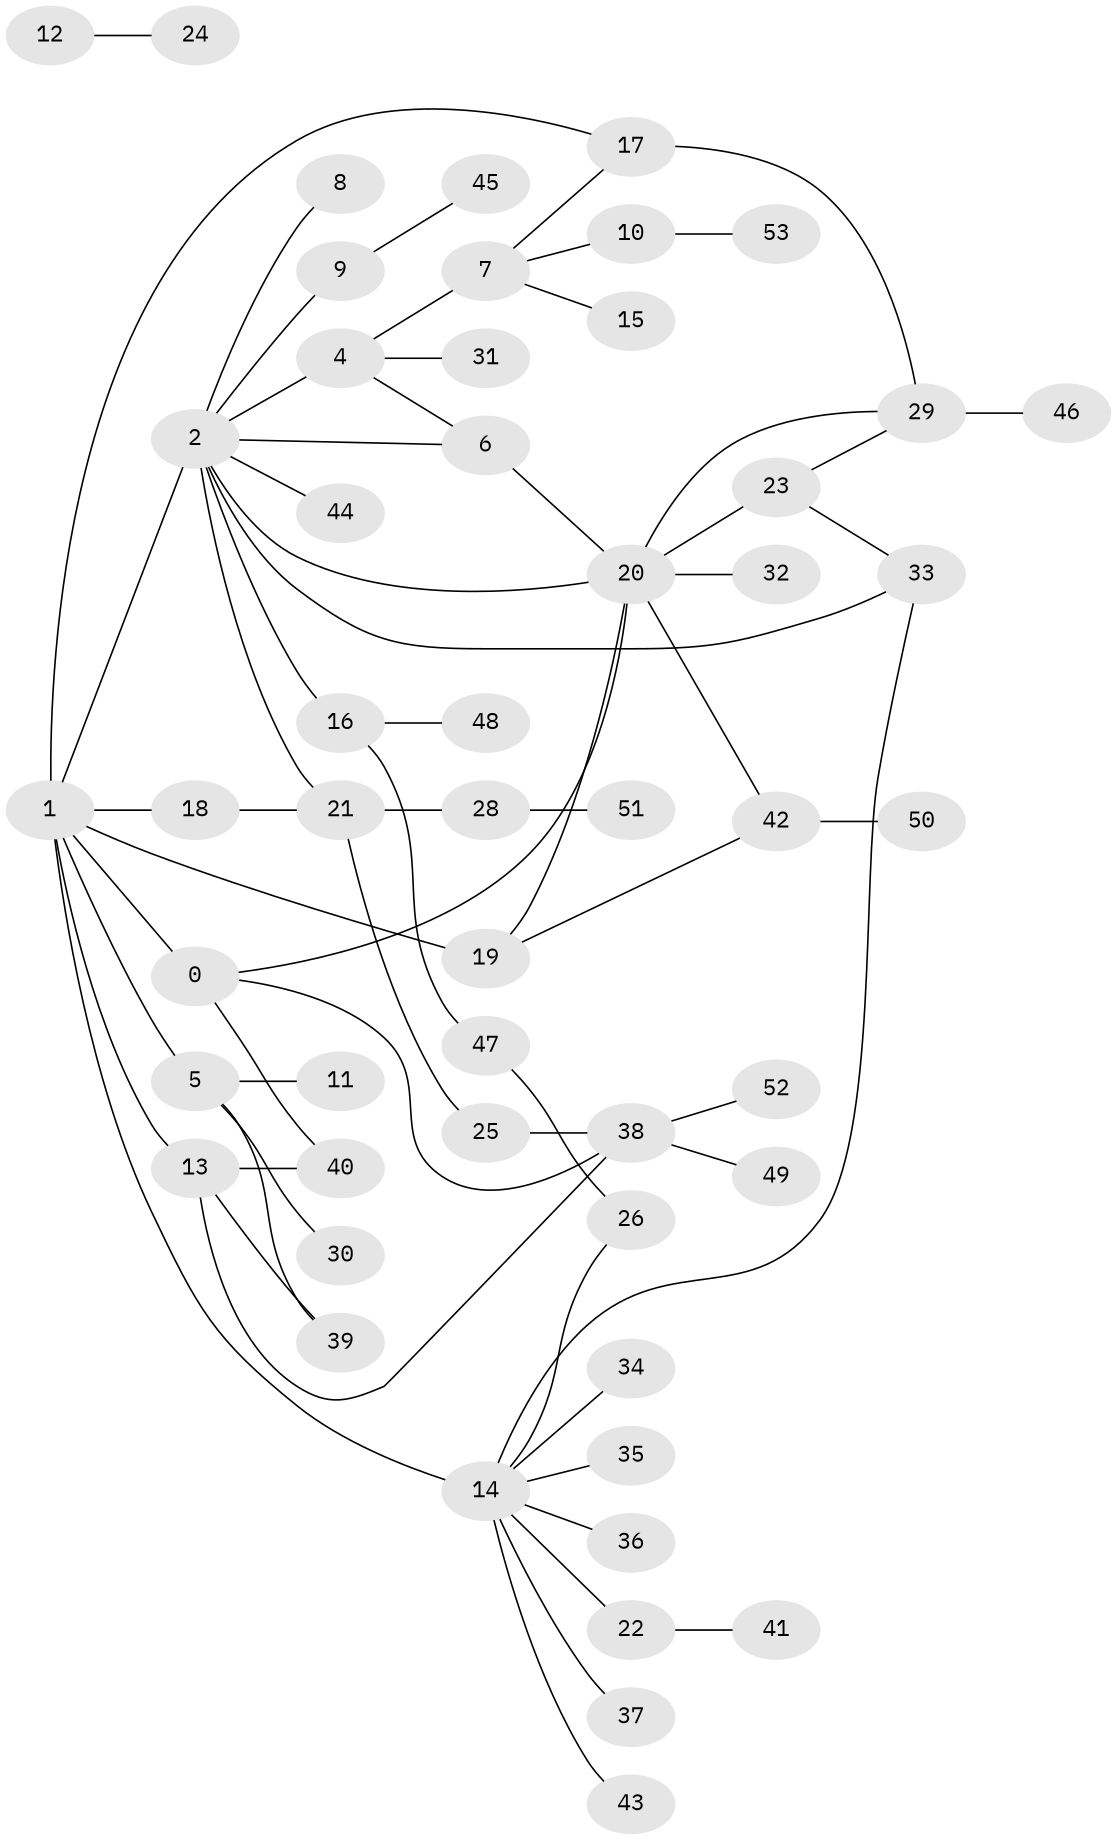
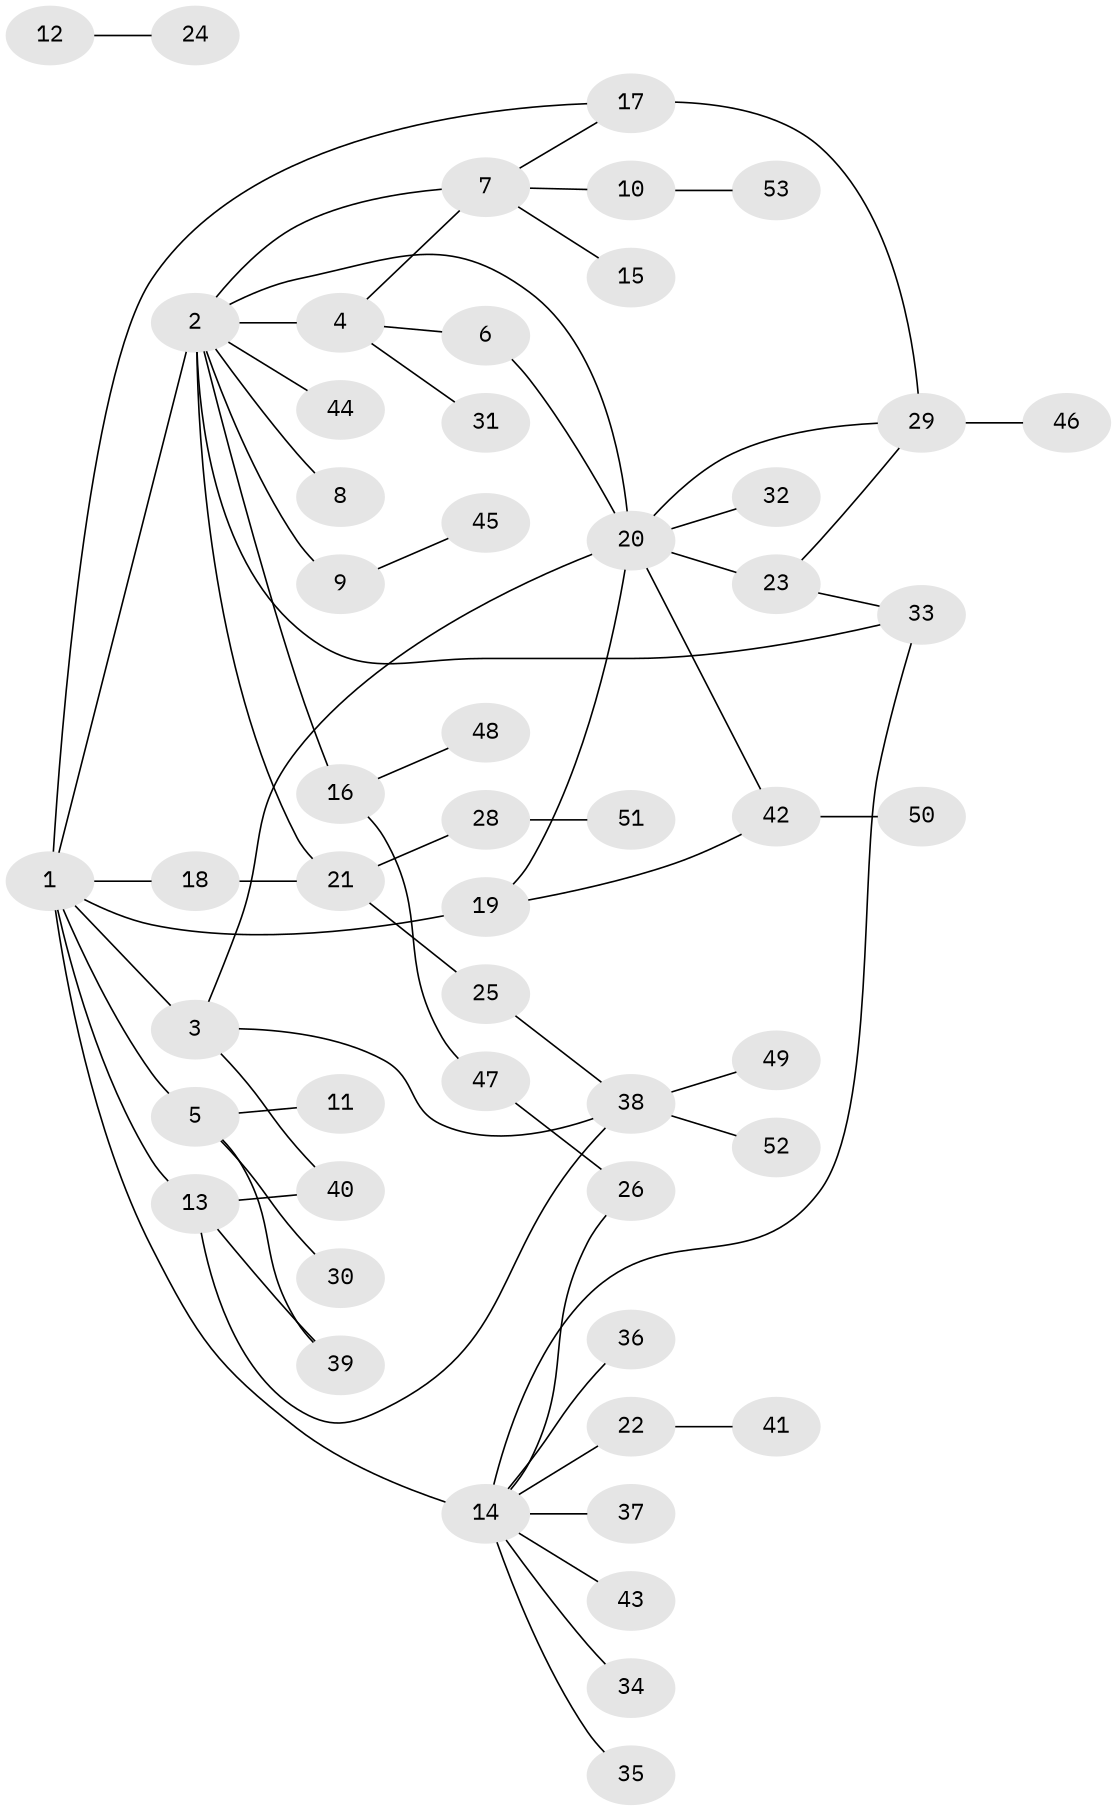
(341, 442) -> (316, 217)
(195, 976) -> (195, 1030)
